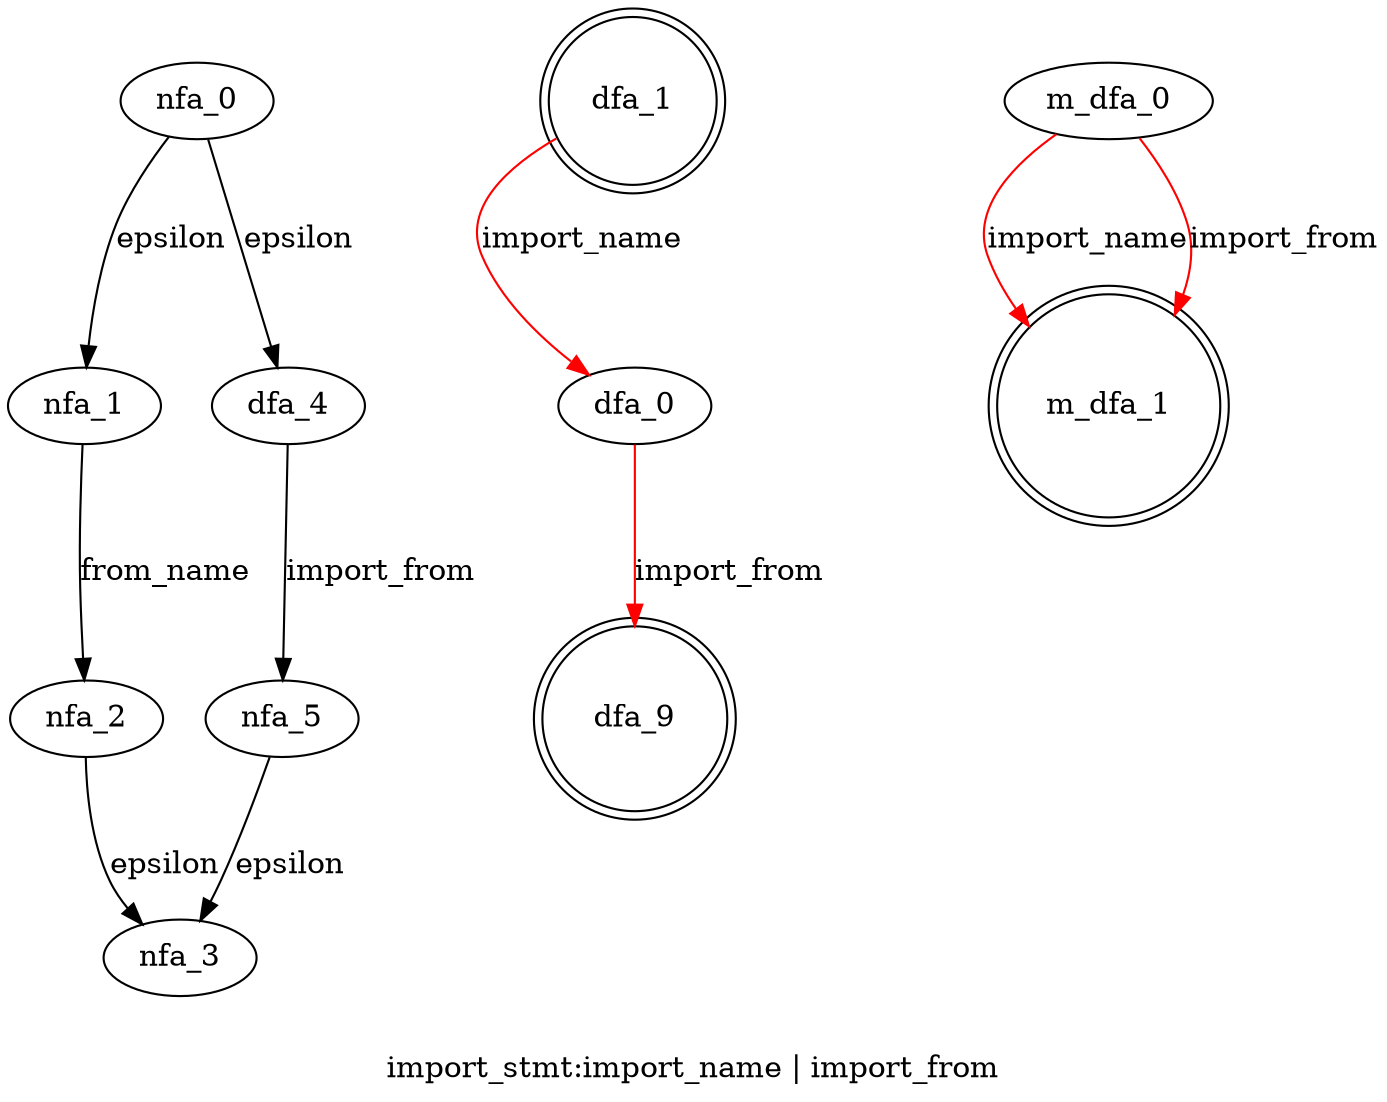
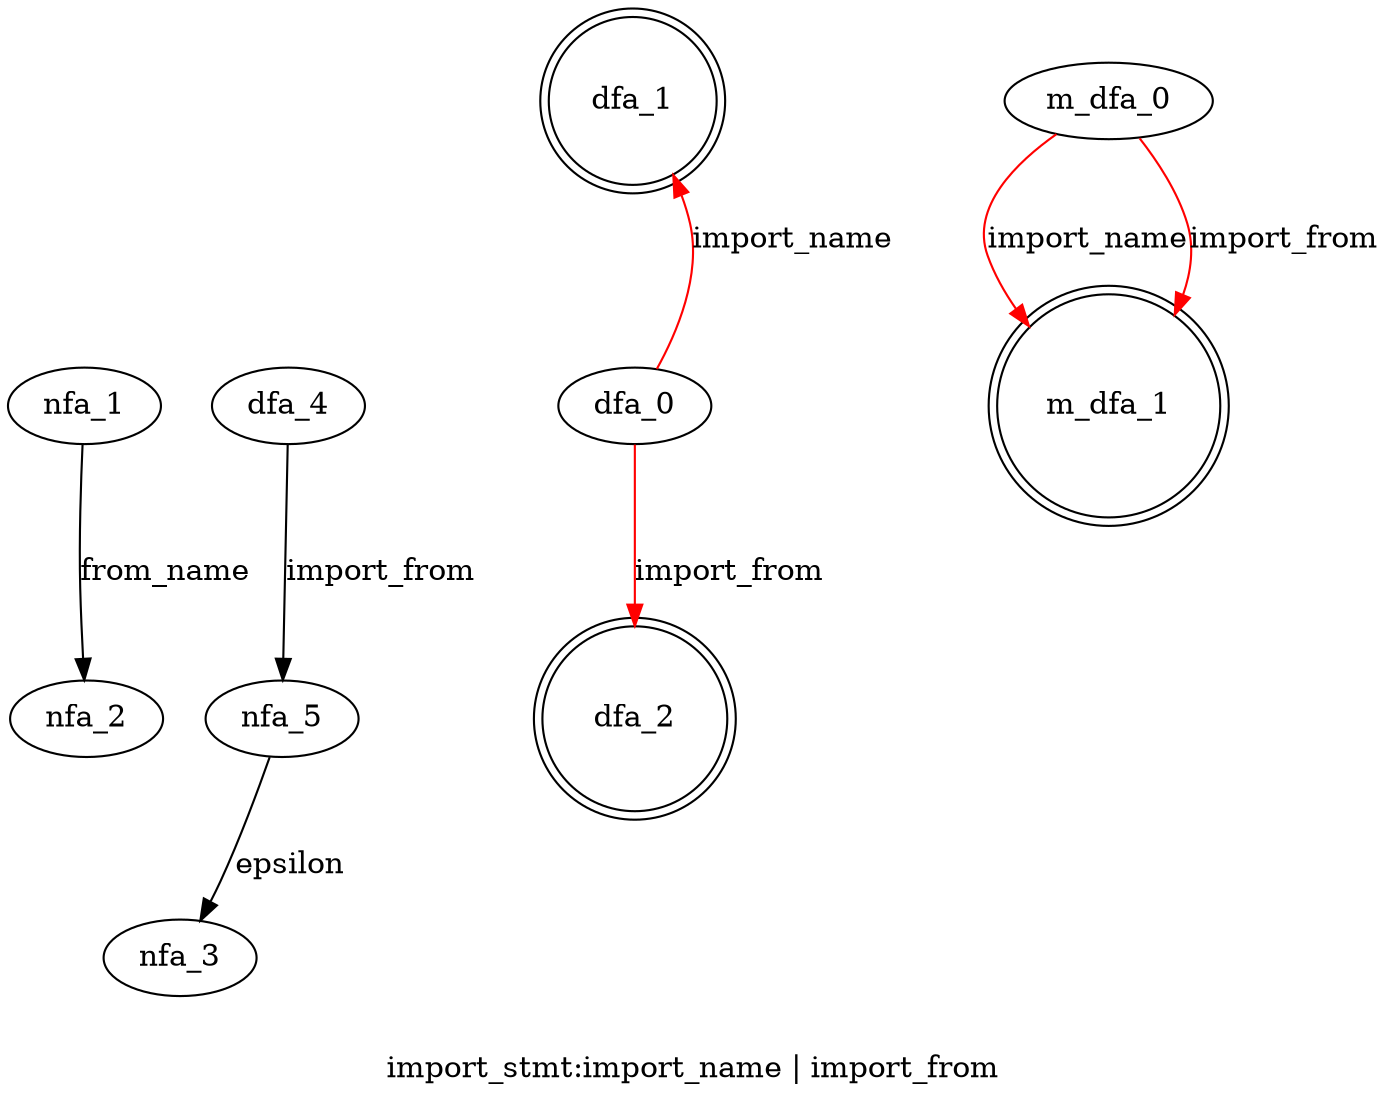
(197, 101) -> none
(480, 250) -> (690, 285)
(635, 719) -> (635, 719)
(95, 836) -> none
